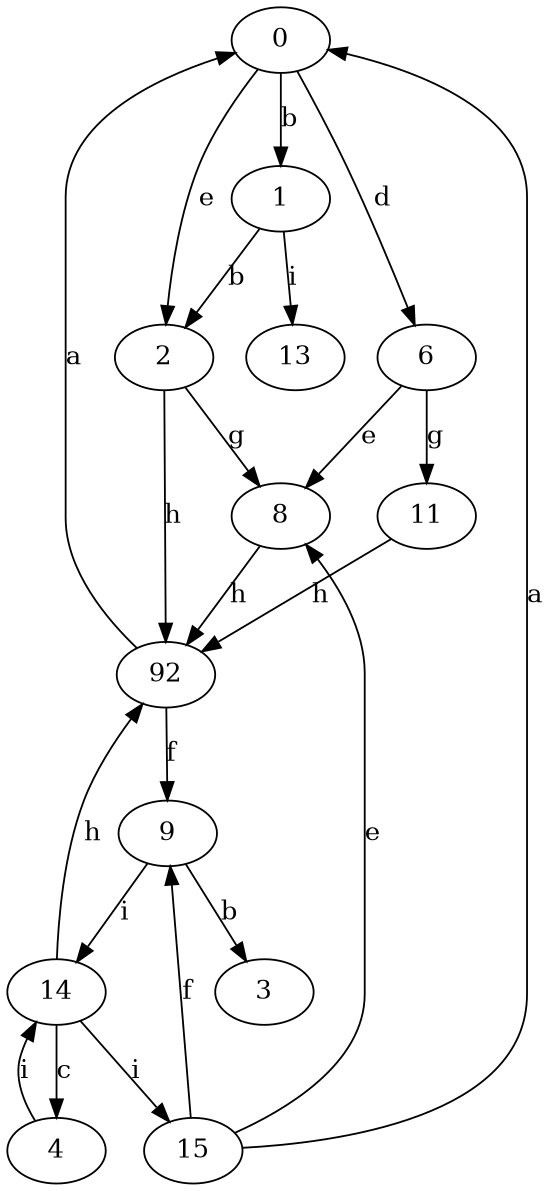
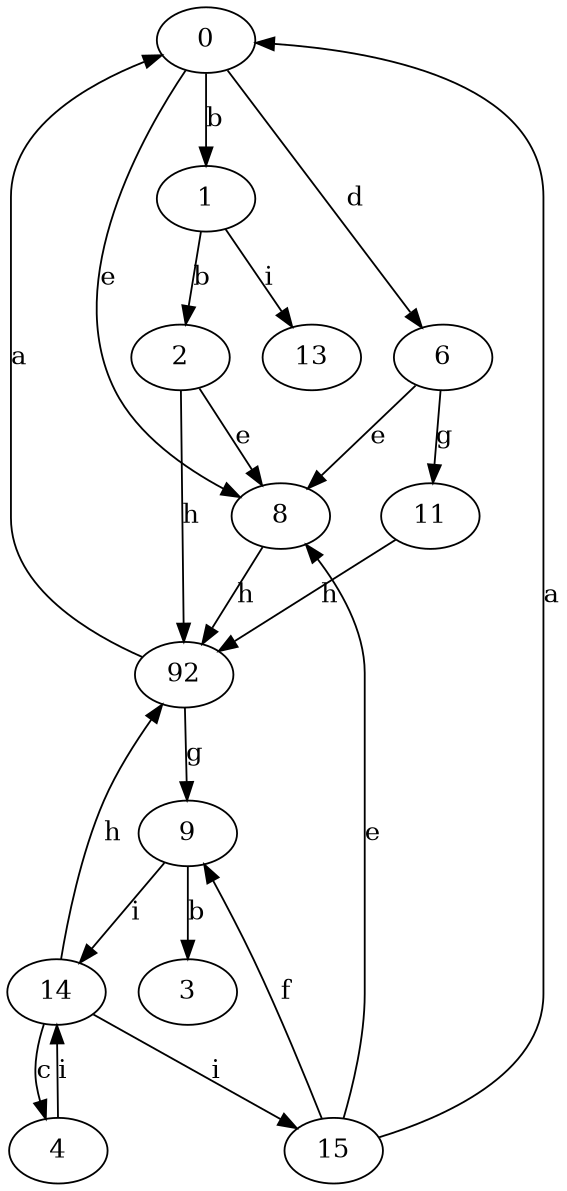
(193, 180) -> (97, 296)
(237, 437) -> (243, 437)
(171, 754) -> (195, 754)
